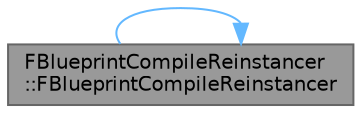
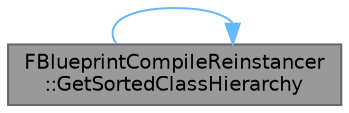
(181, 75) -> (175, 75)
